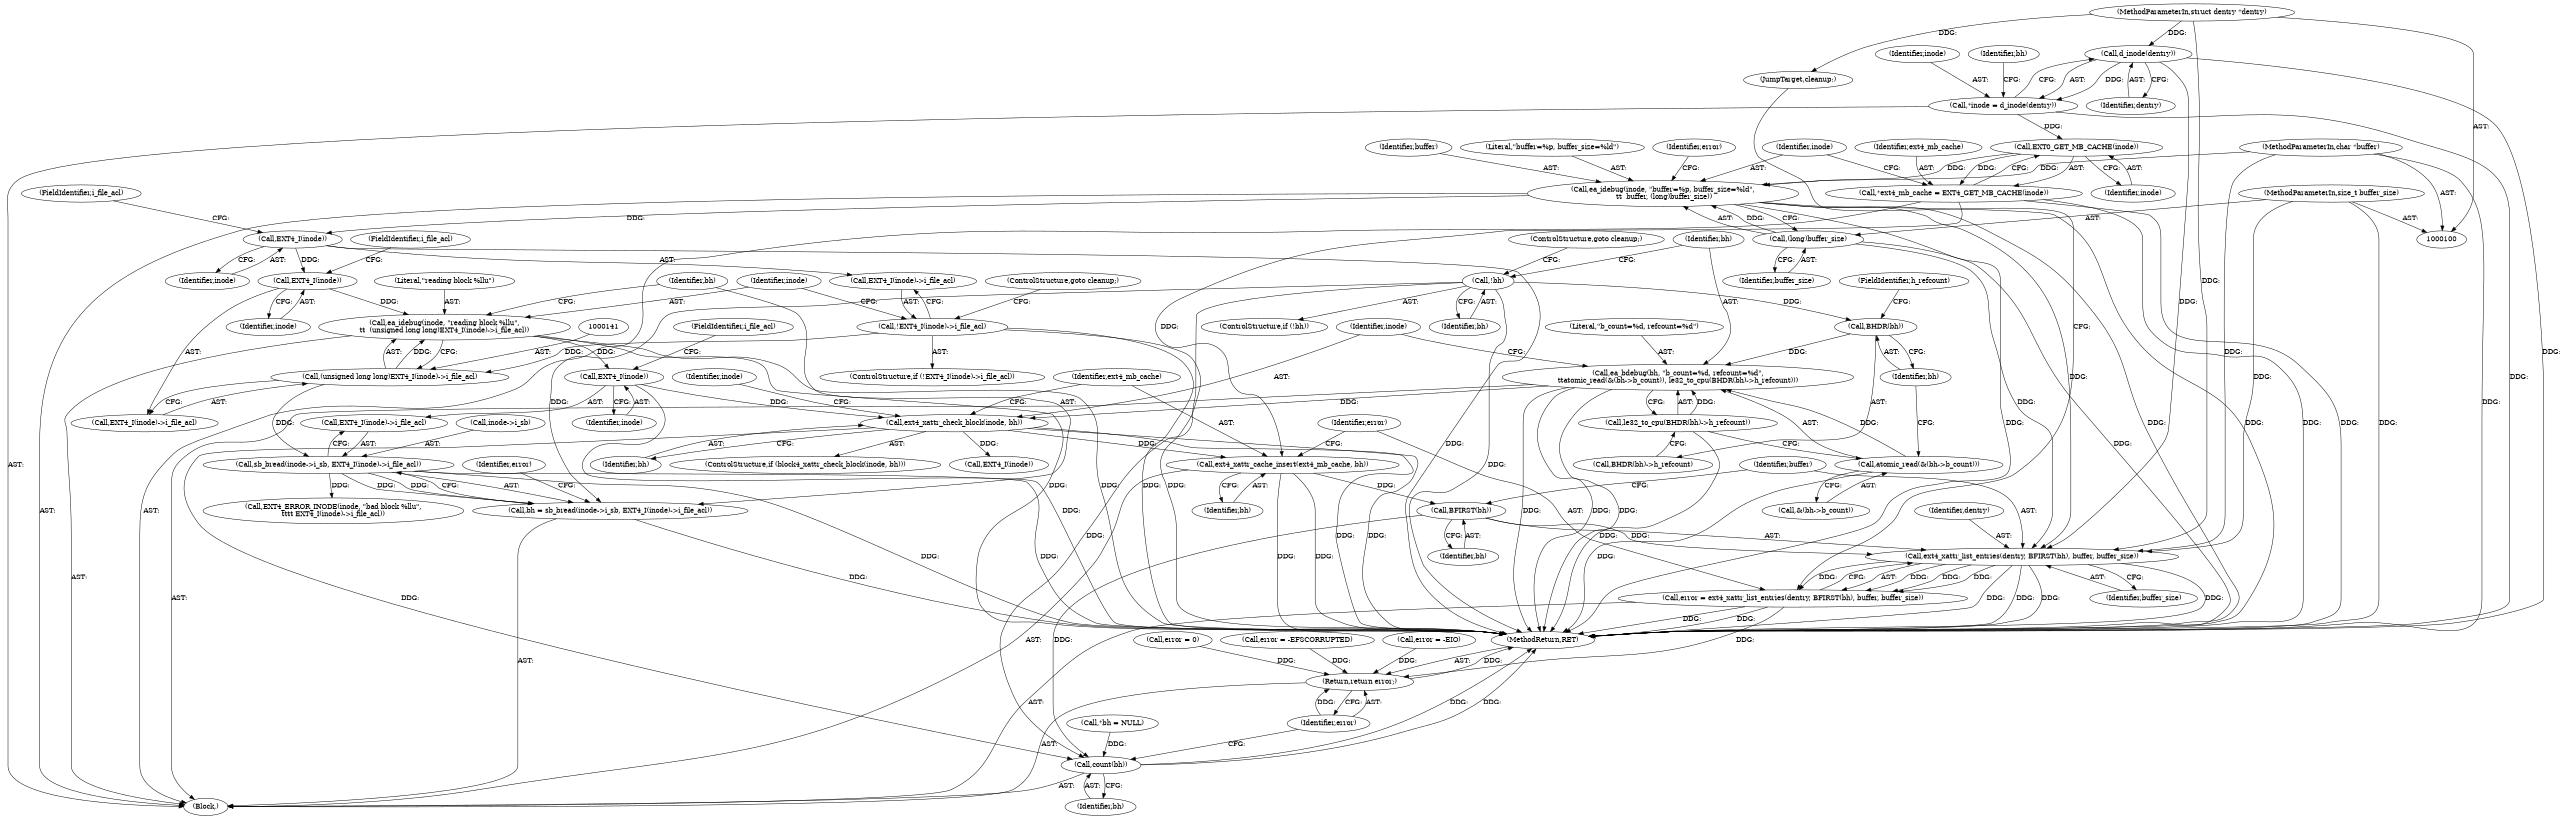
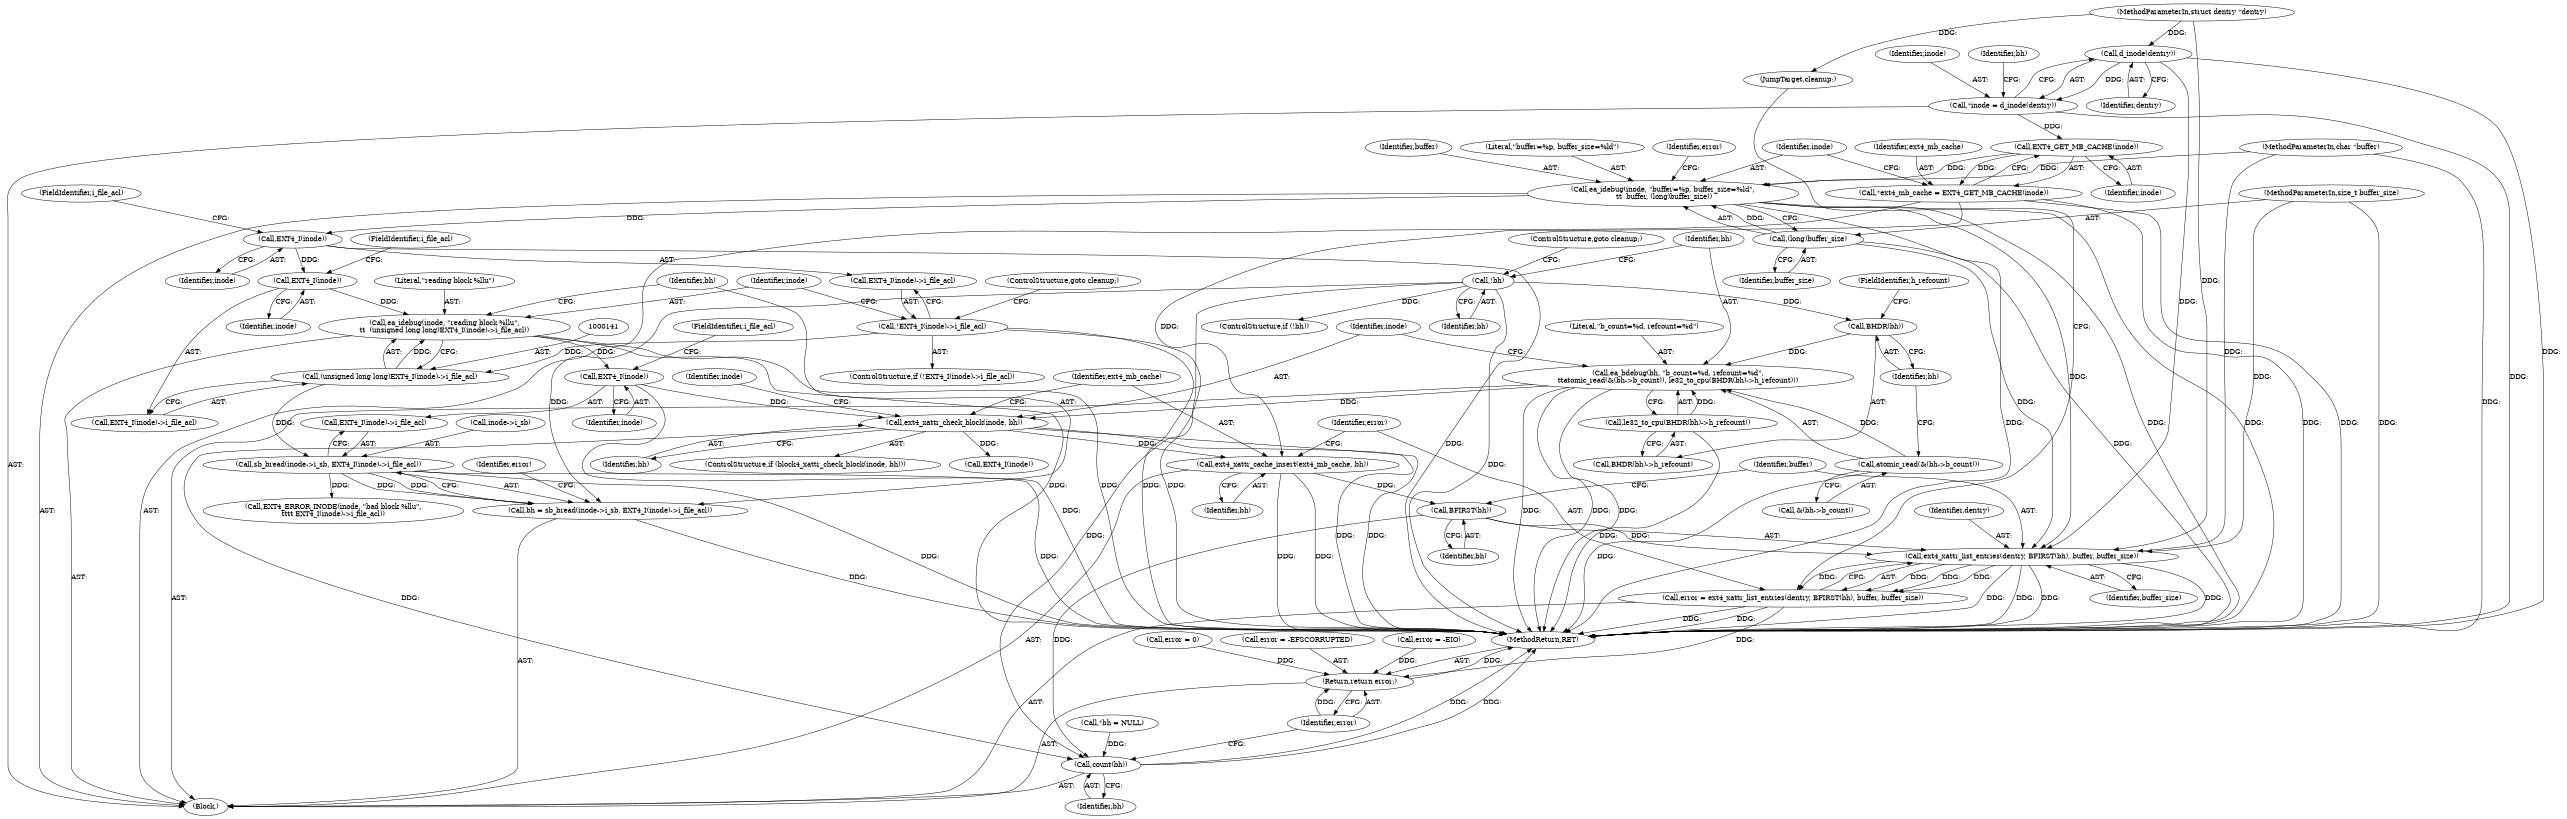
(2077, 148) -> (2077, 148)
(2442, 239) -> none
(1412, 302) -> (1412, 302)
(1679, 444) -> (1679, 444)
(1781, 448) -> (1647, 440)
(1342, 661) -> (1342, 661)
